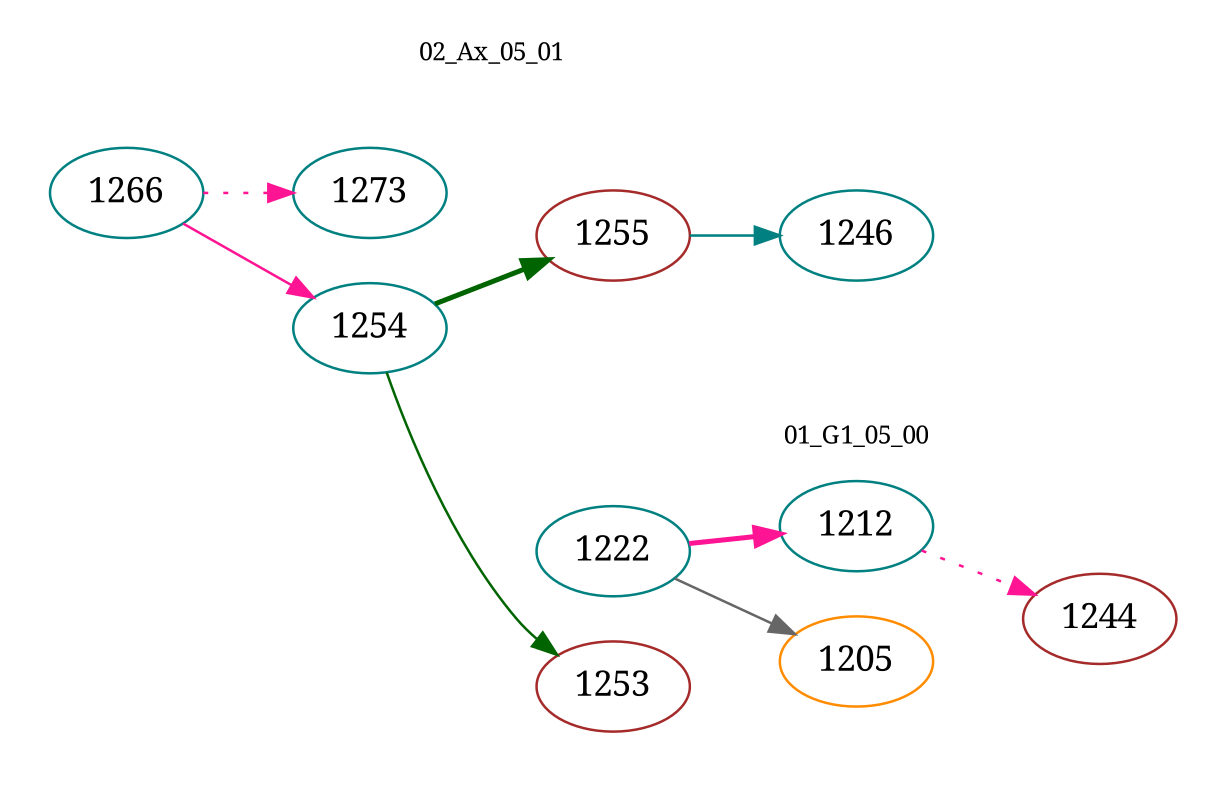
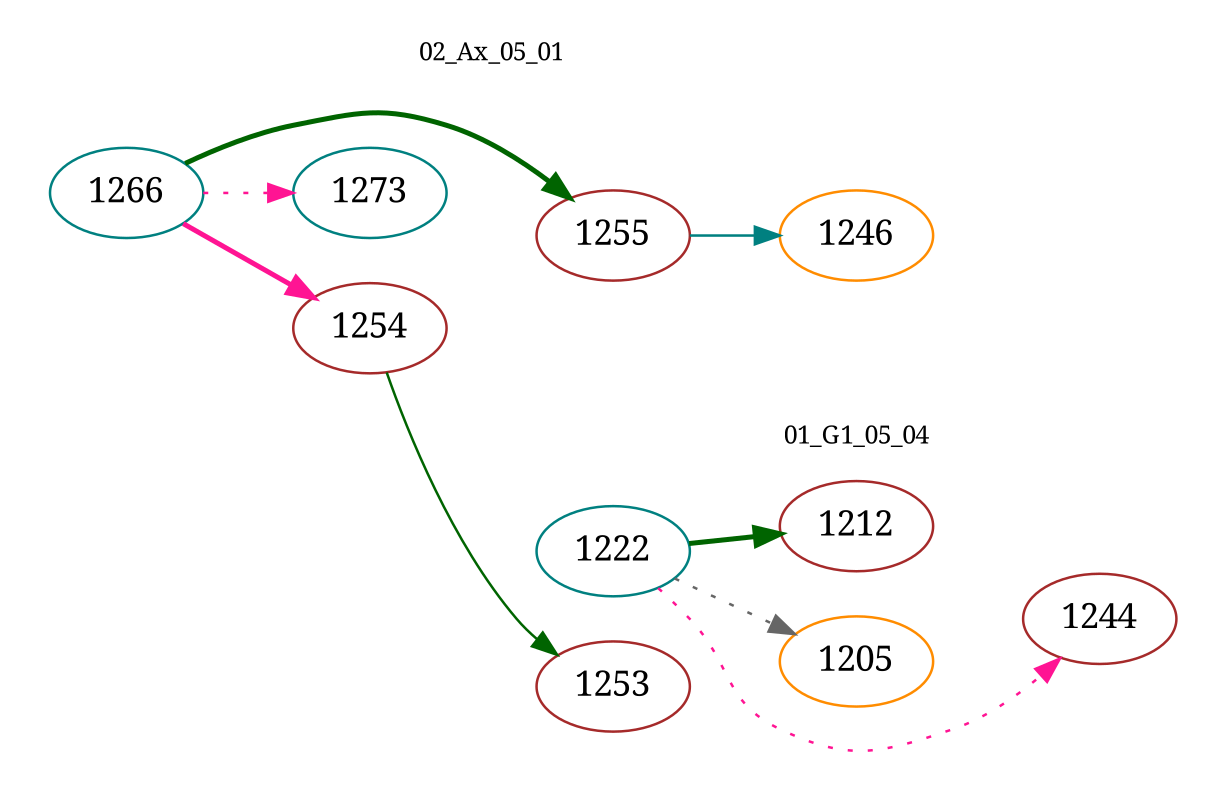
(856, 236) -> (856, 236)
(237, 254) -> (237, 254)
(480, 286) -> (372, 113)
(370, 328) -> (370, 328)
(856, 437) -> (856, 437)
(856, 526) -> (856, 526)
(722, 540) -> (722, 540)
(966, 568) -> (824, 746)
(723, 601) -> (723, 601)
